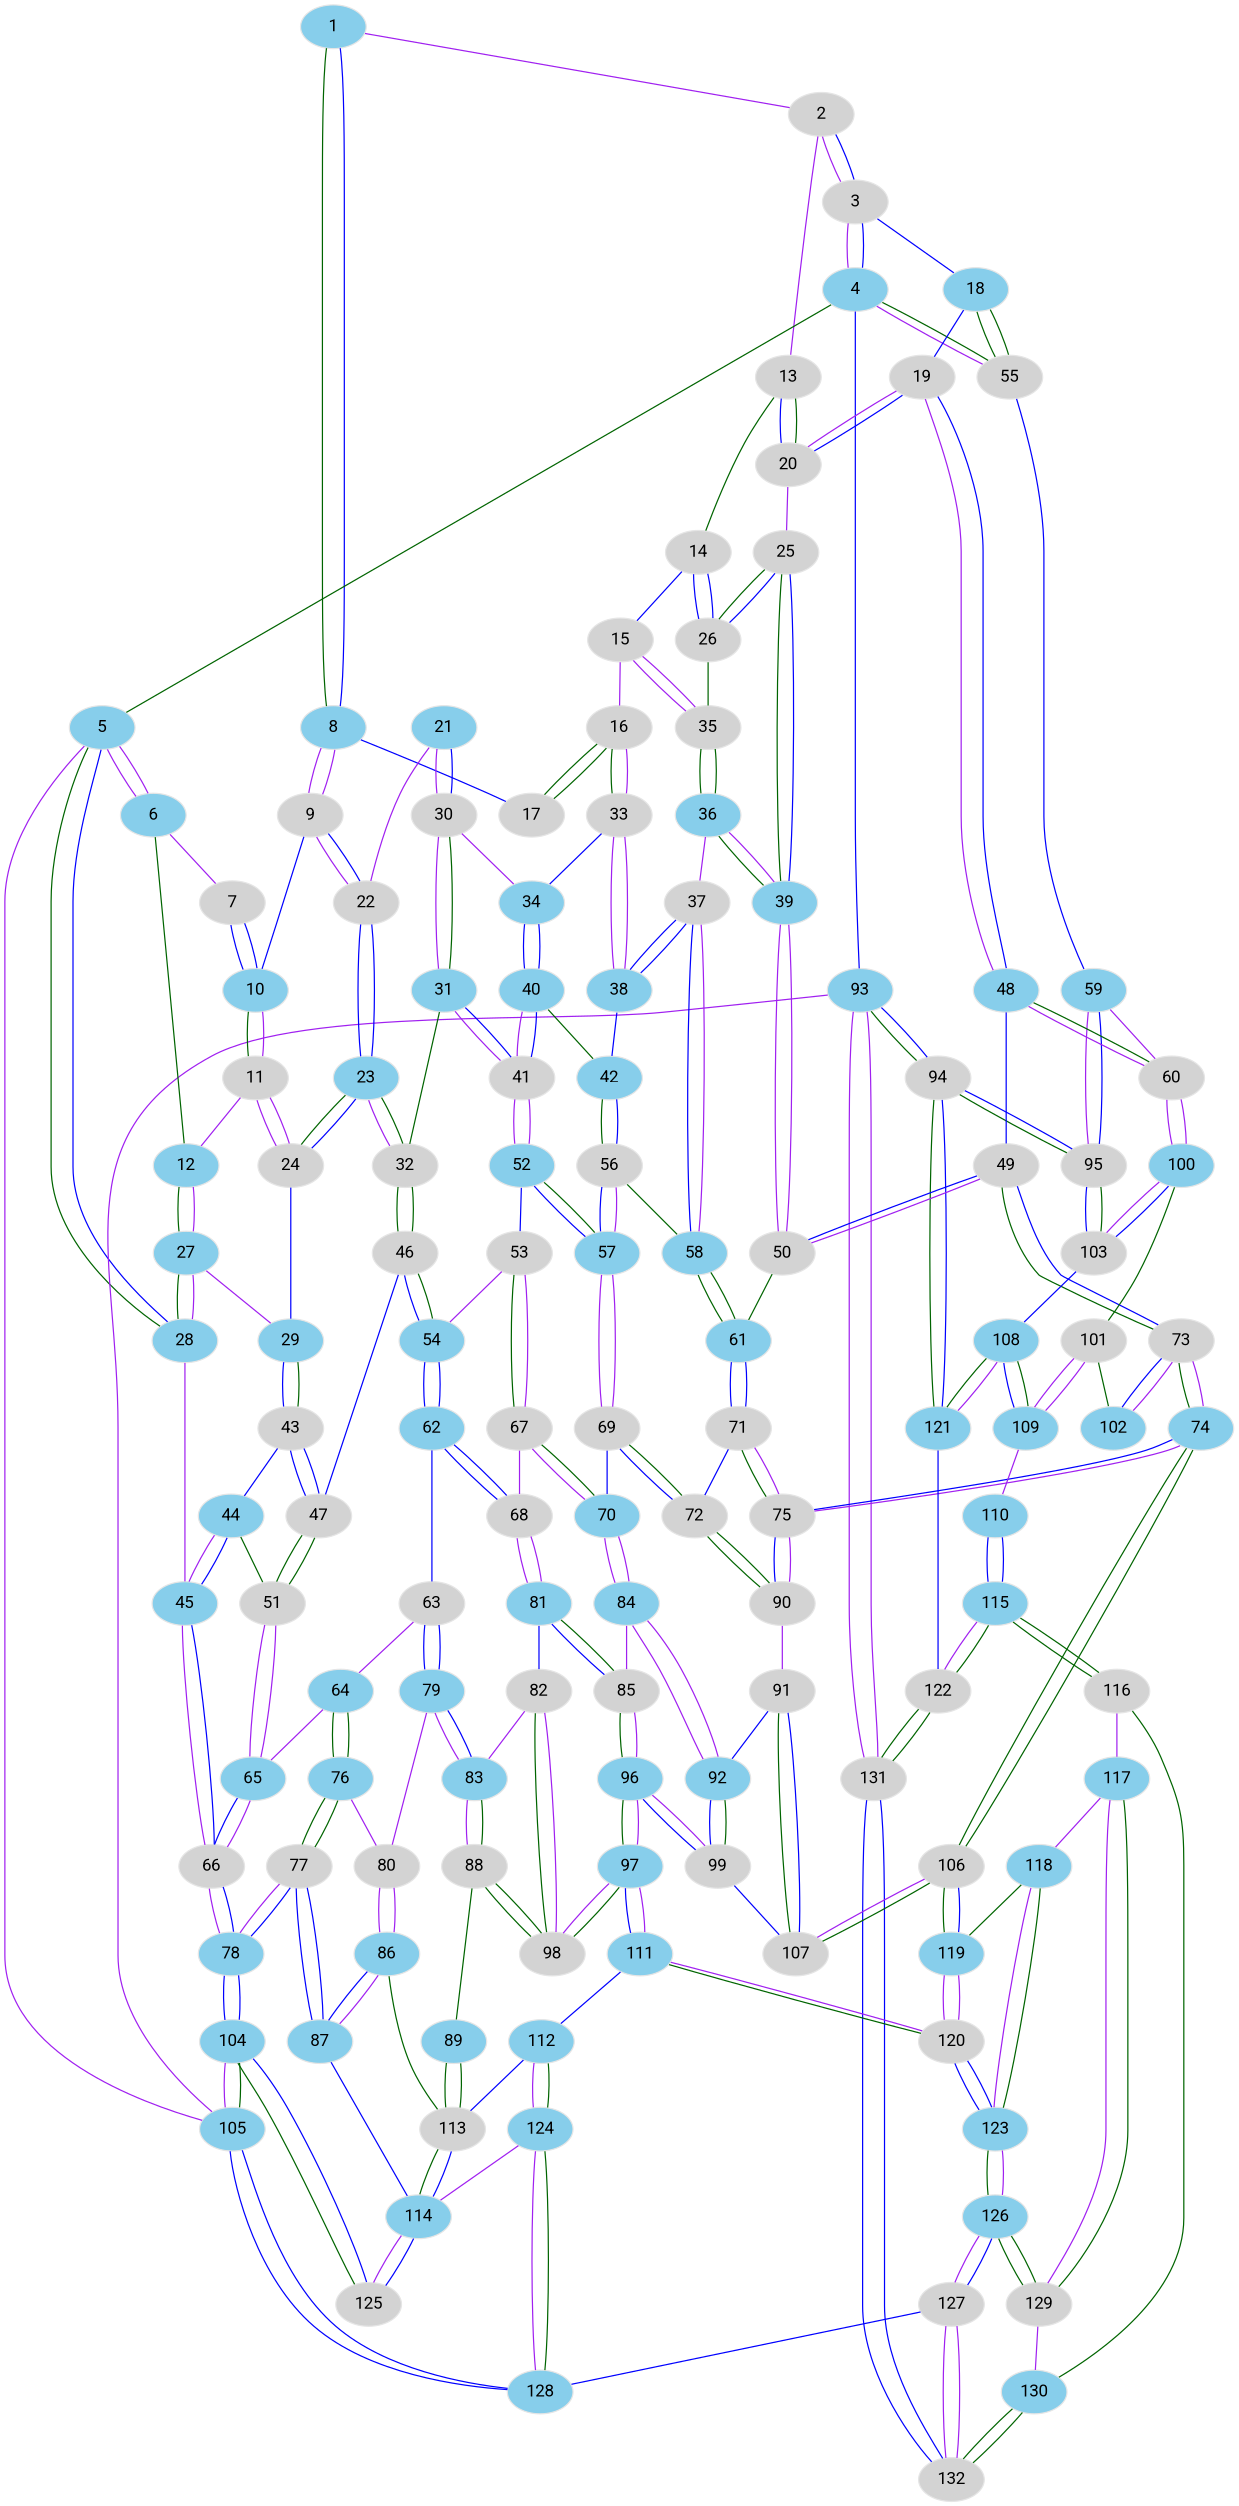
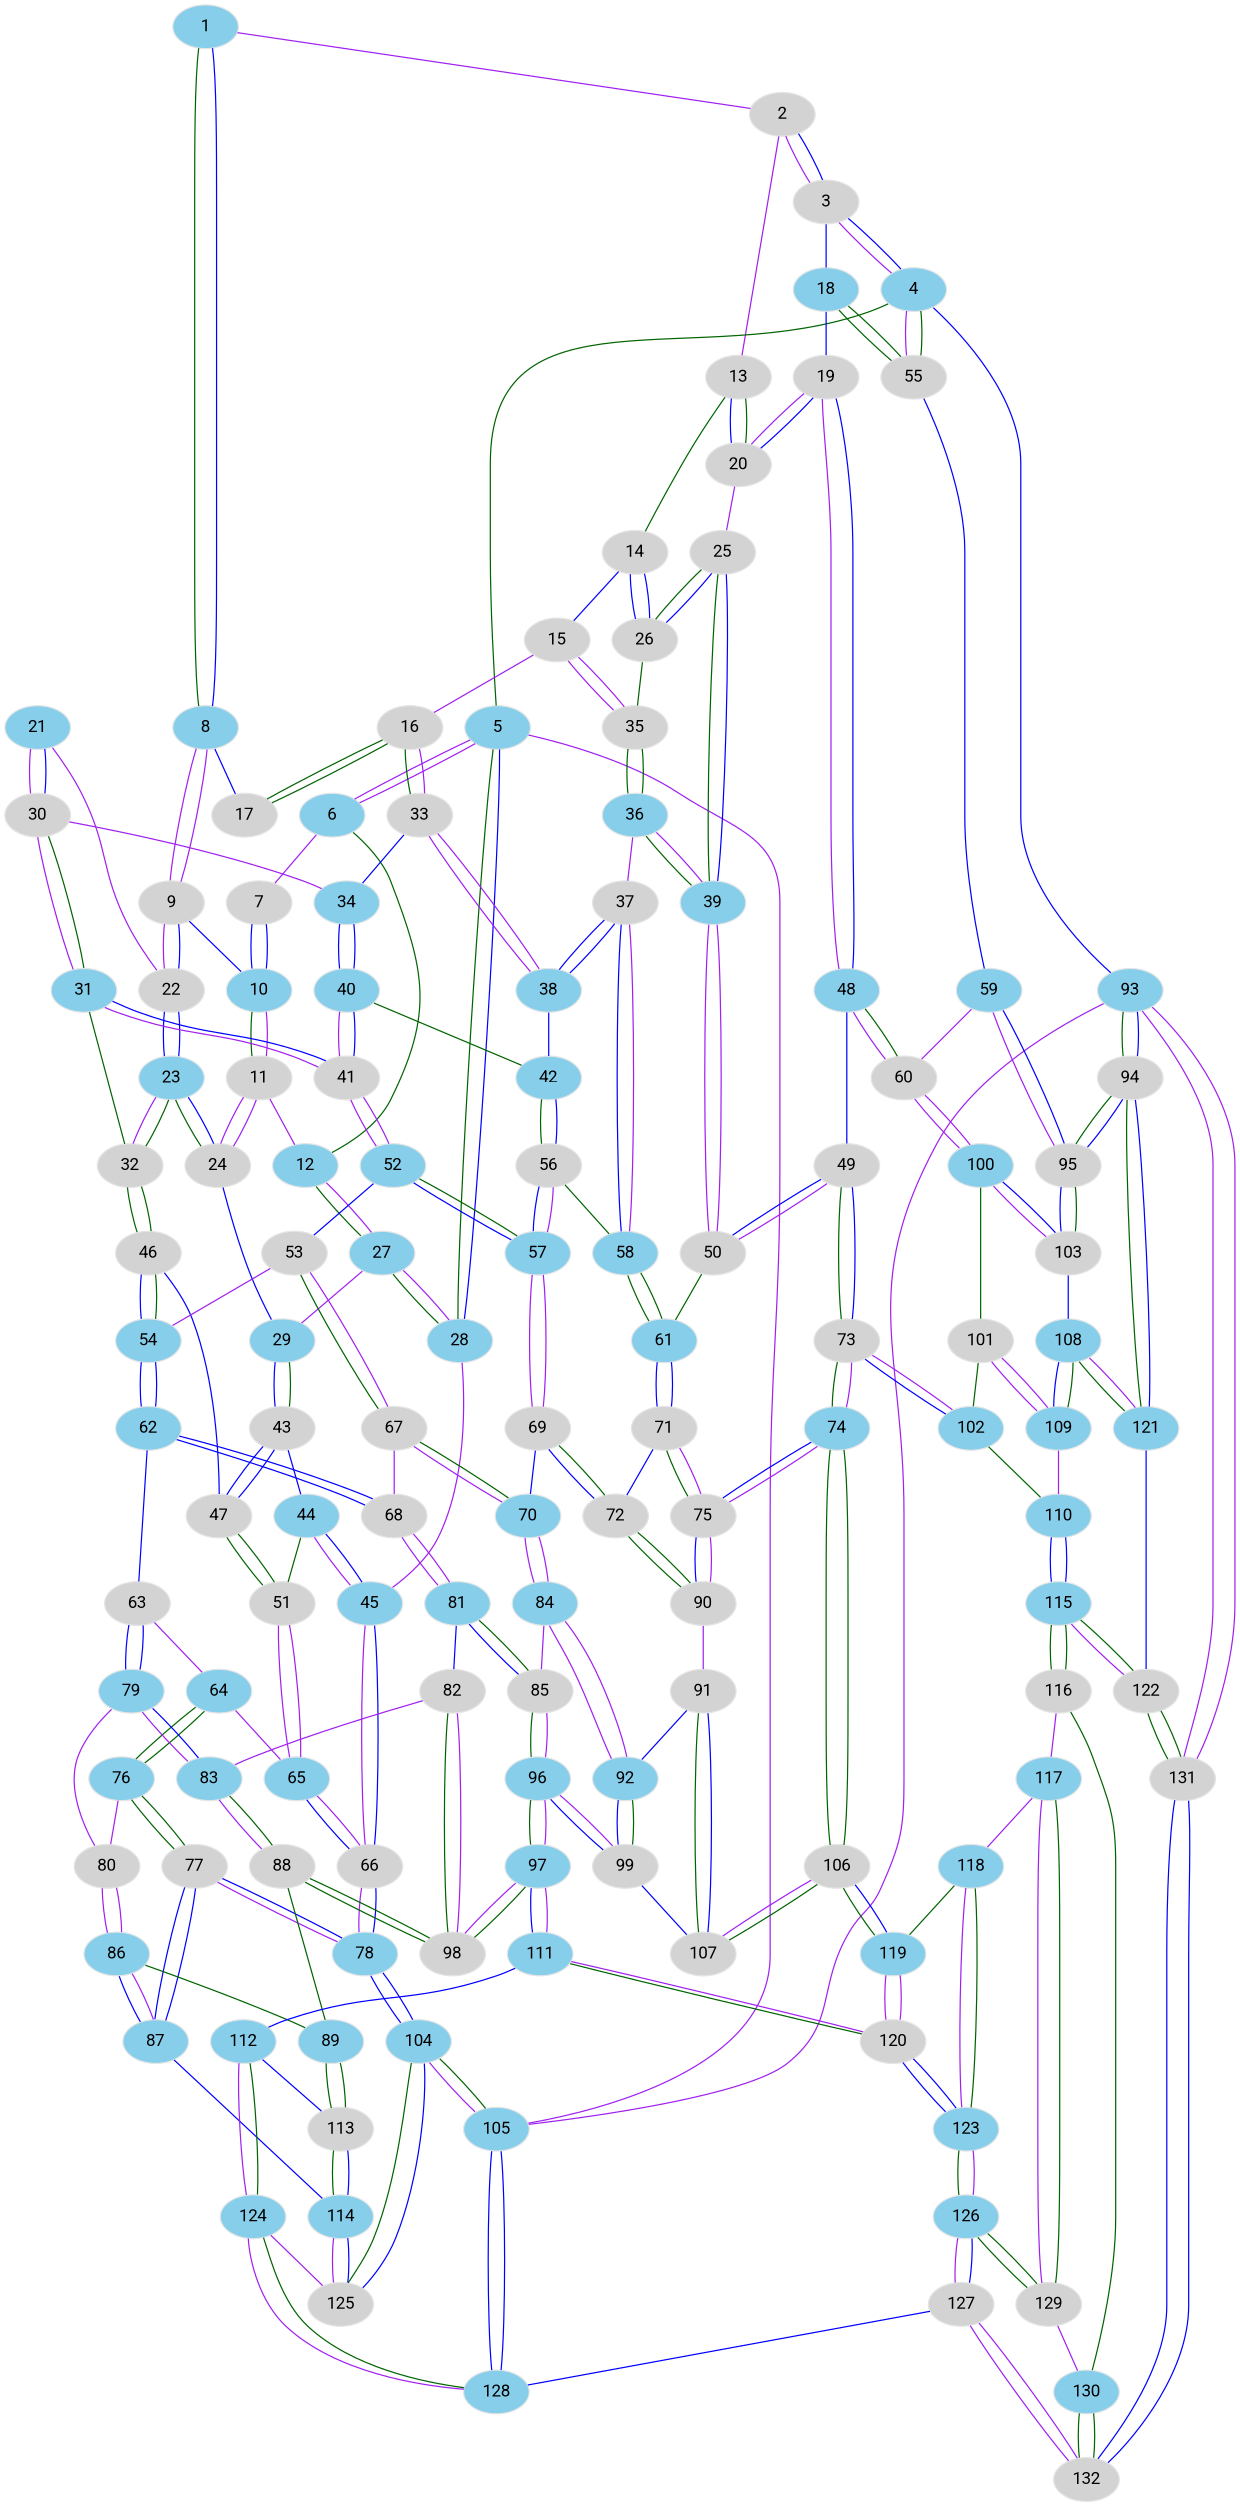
none -> (1015, 1472)
(404, 2046) -> (226, 1995)
(479, 2173) -> (297, 2260)
